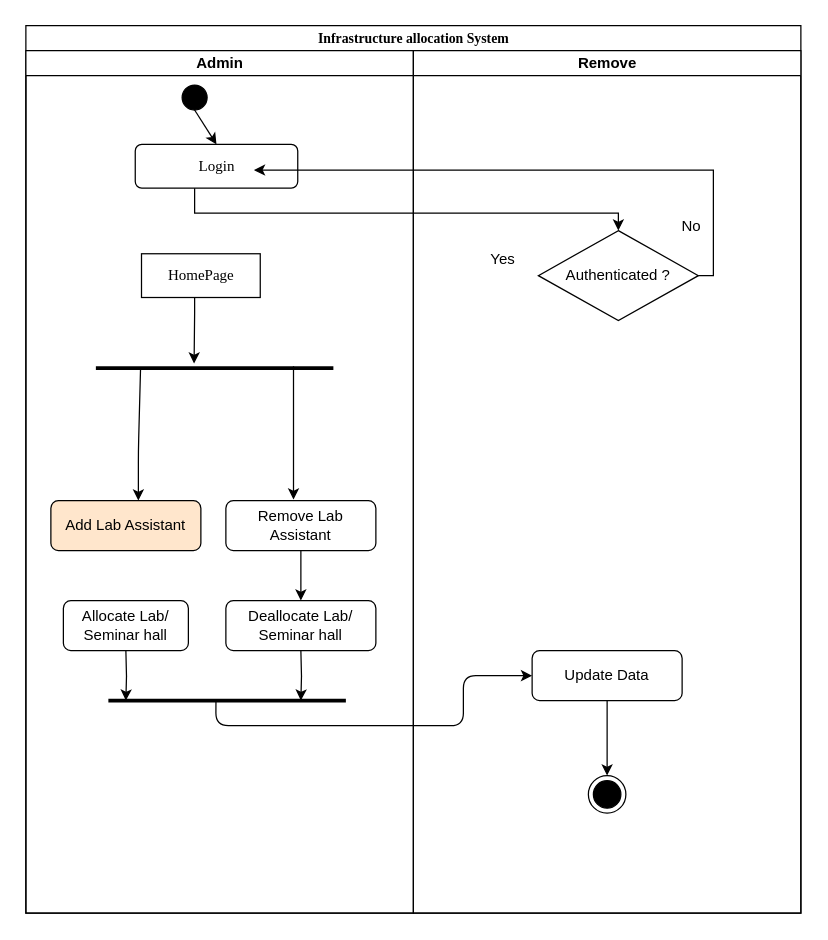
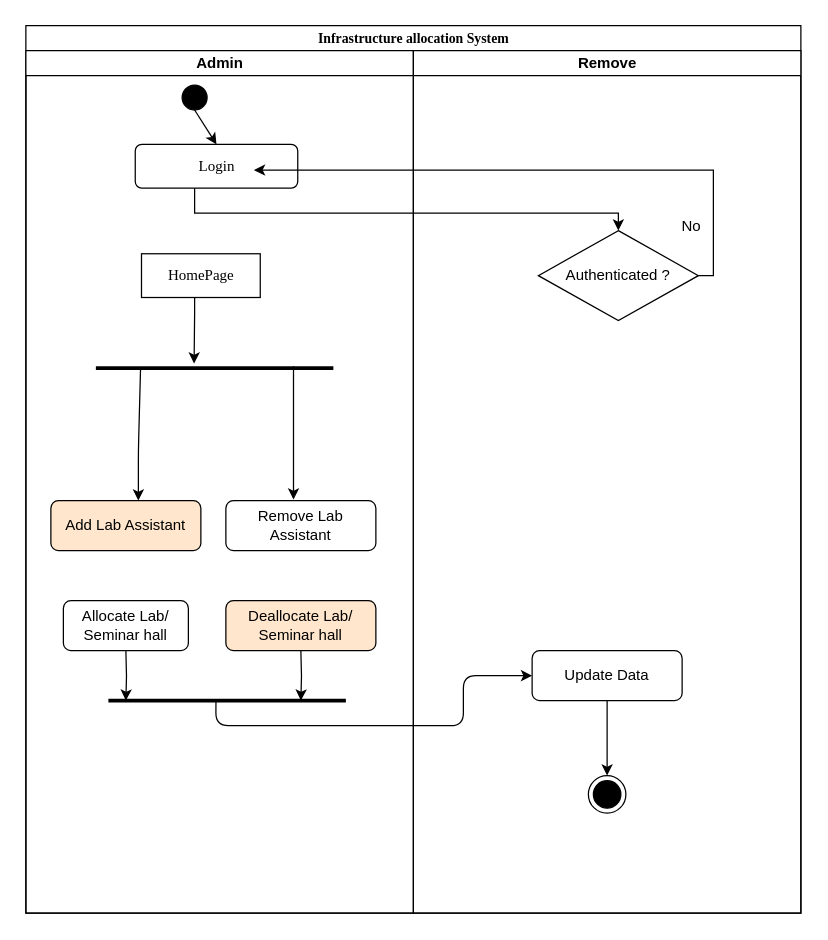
(513, 259) -> none
(301, 572) -> none
(301, 626) -> (301, 626)
